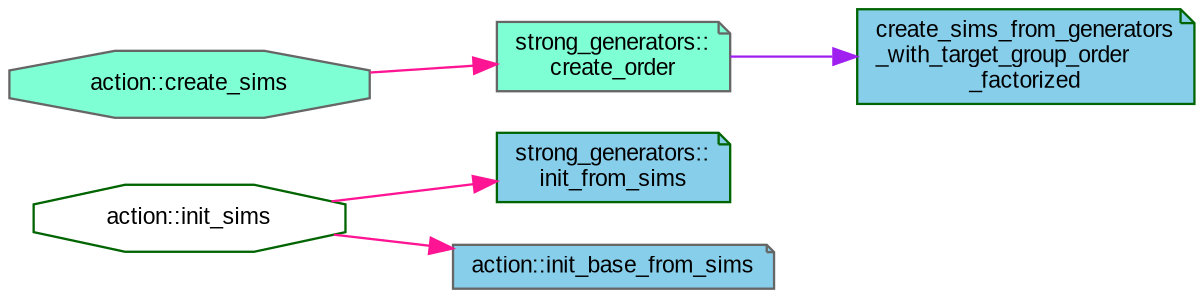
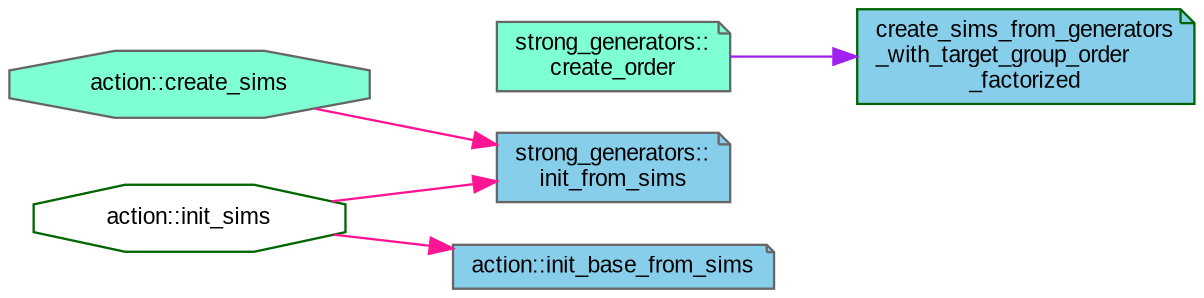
(422, 69) -> (394, 124)
(614, 167) -> (614, 167)
